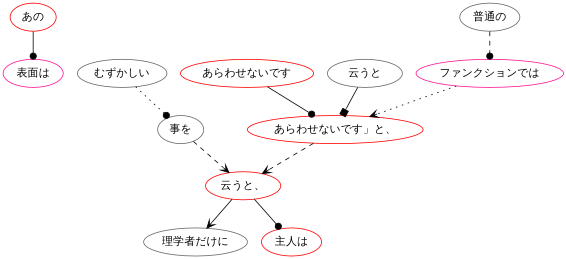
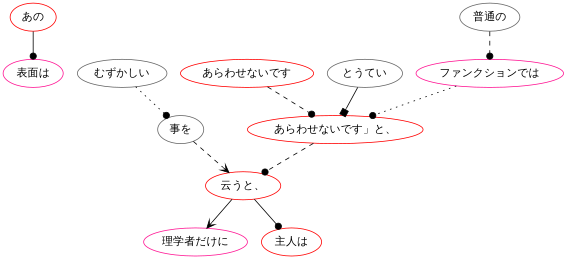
(365, 73) -> (365, 73)
(288, 100) -> (288, 100)
(417, 100) -> (417, 100)
(291, 156) -> (291, 156)
(196, 242) -> (196, 242)
